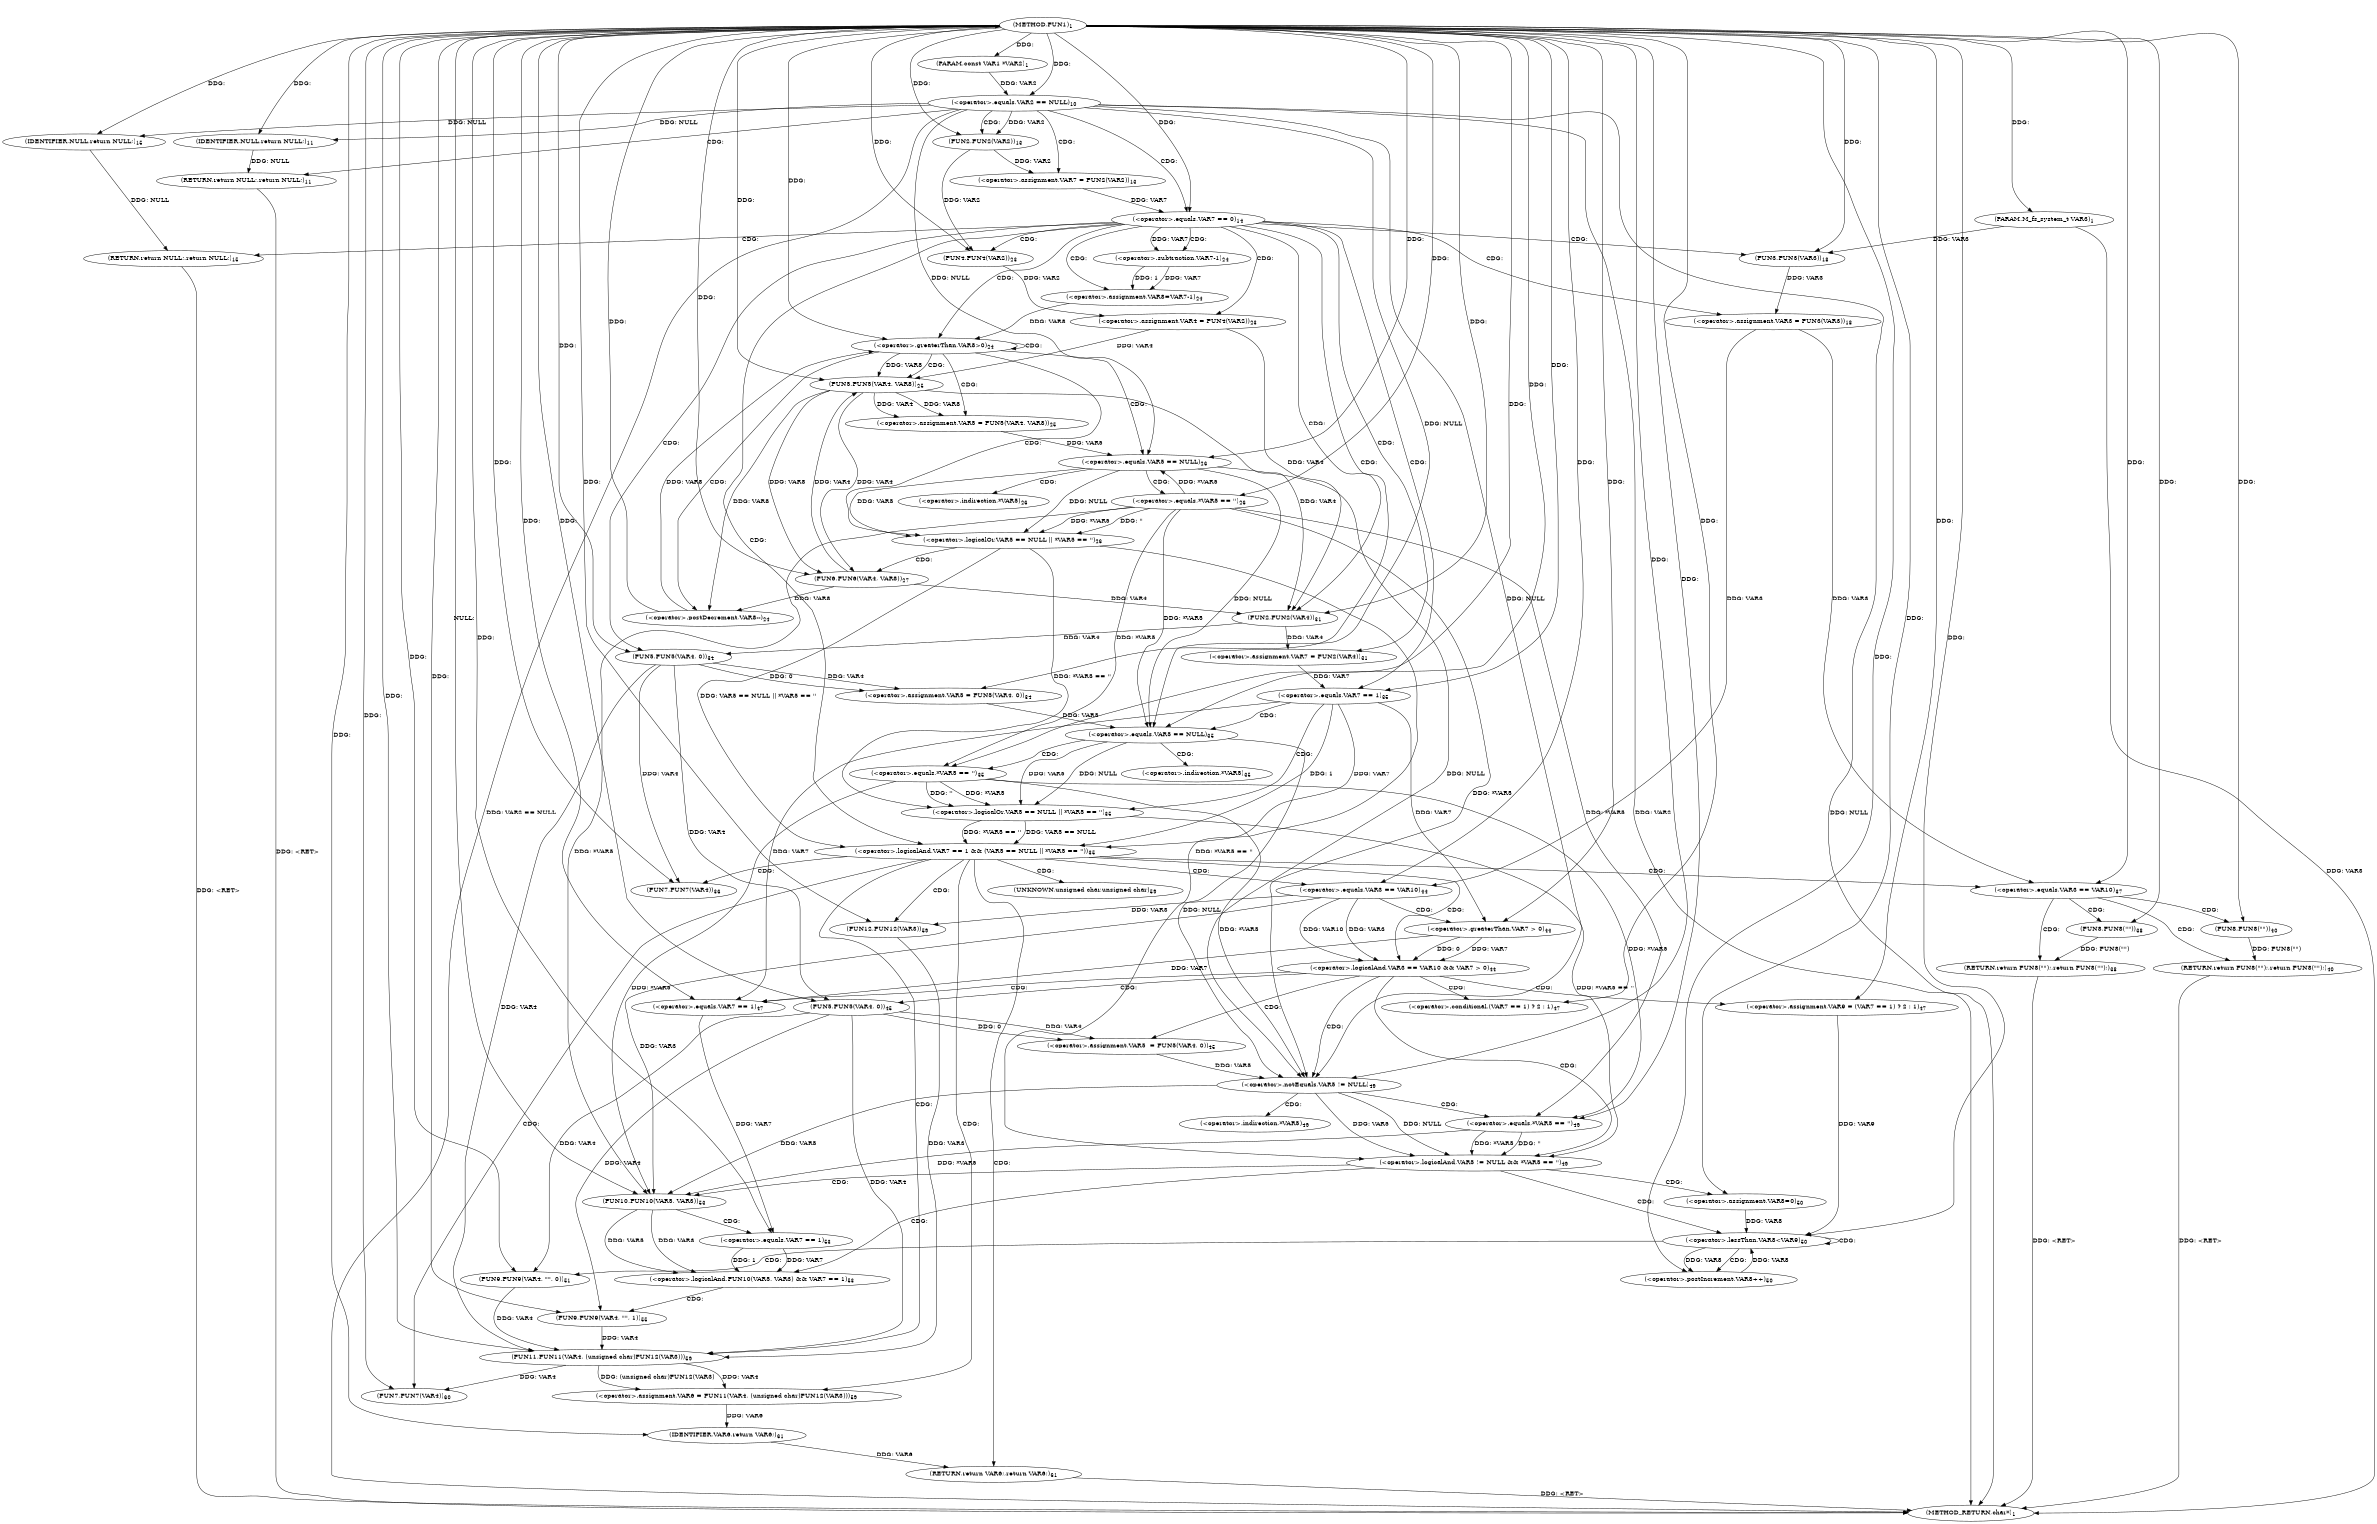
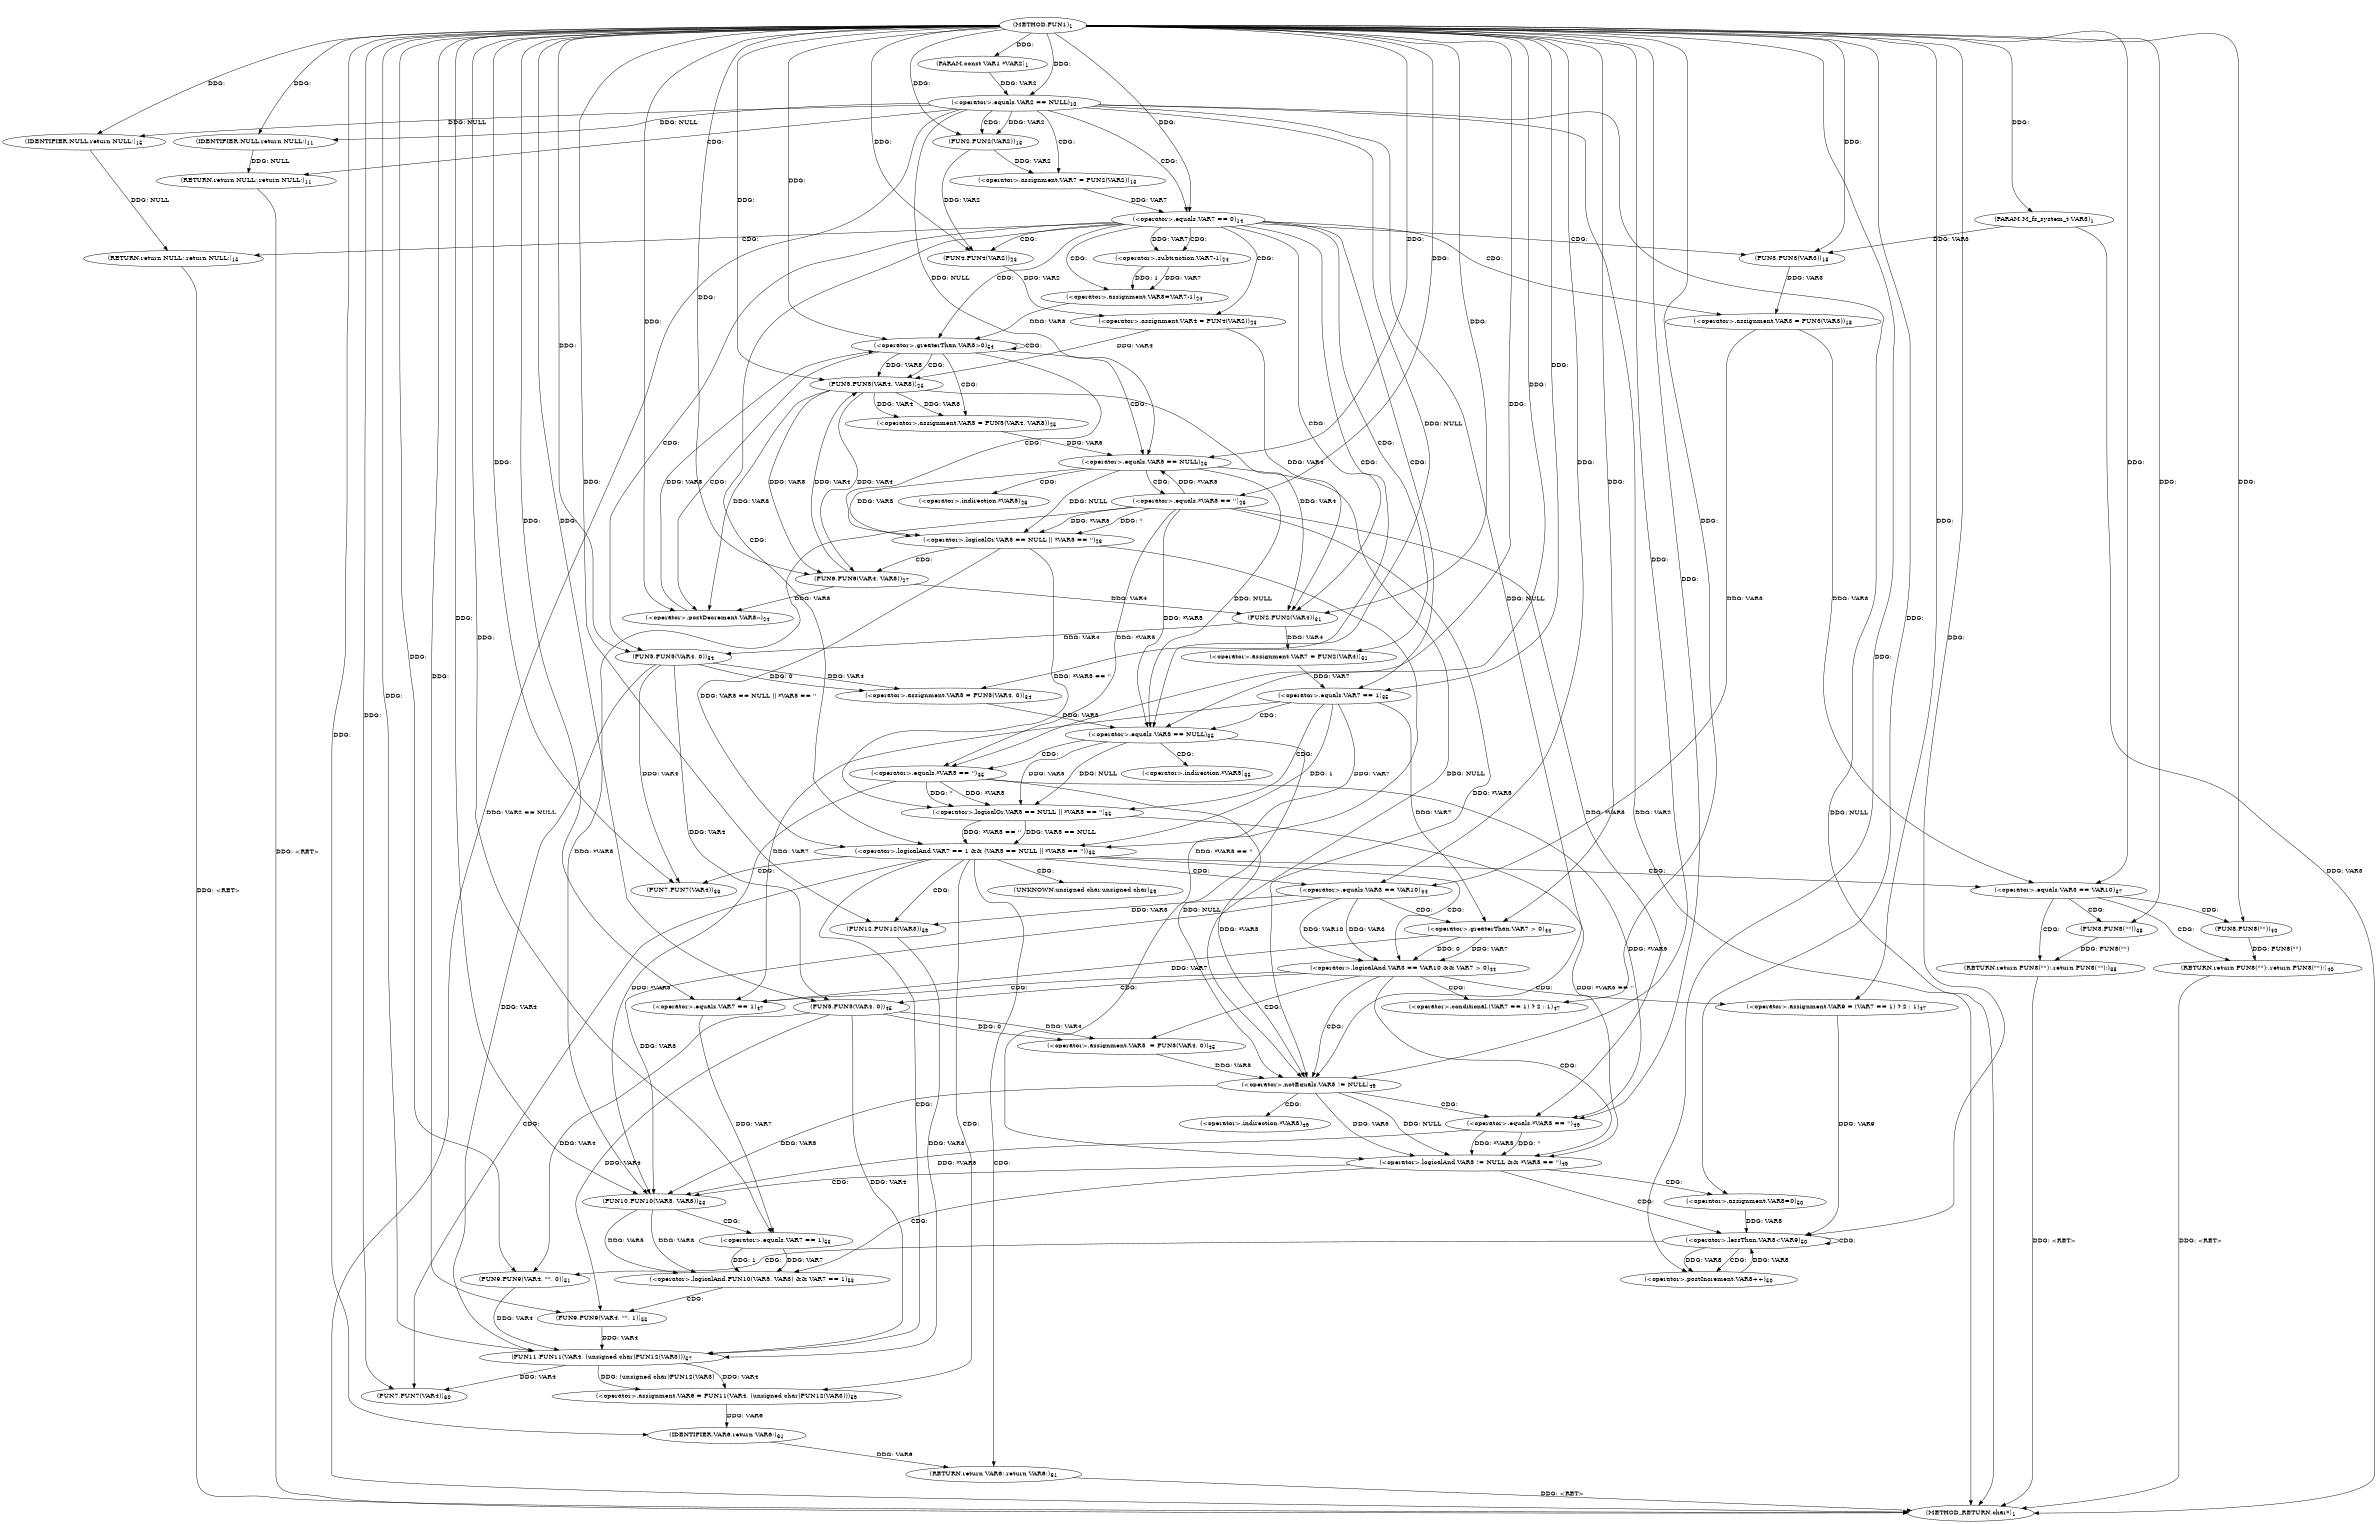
(619, 176) -> (644, 177)
(991, 345) -> (991, 345)
(465, 618) -> (465, 618)
(689, 1357) -> (689, 1357)
